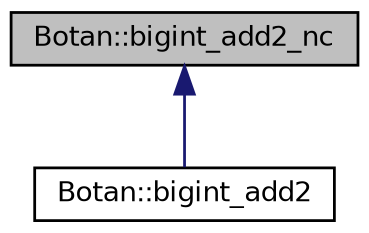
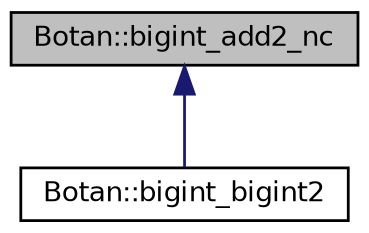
(185, 194) -> (185, 194)
